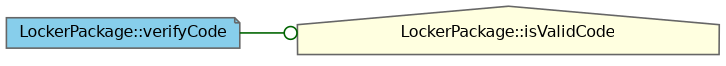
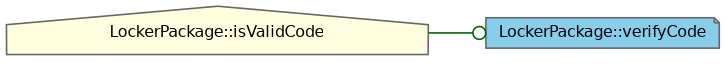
(262, 33) -> (451, 33)
